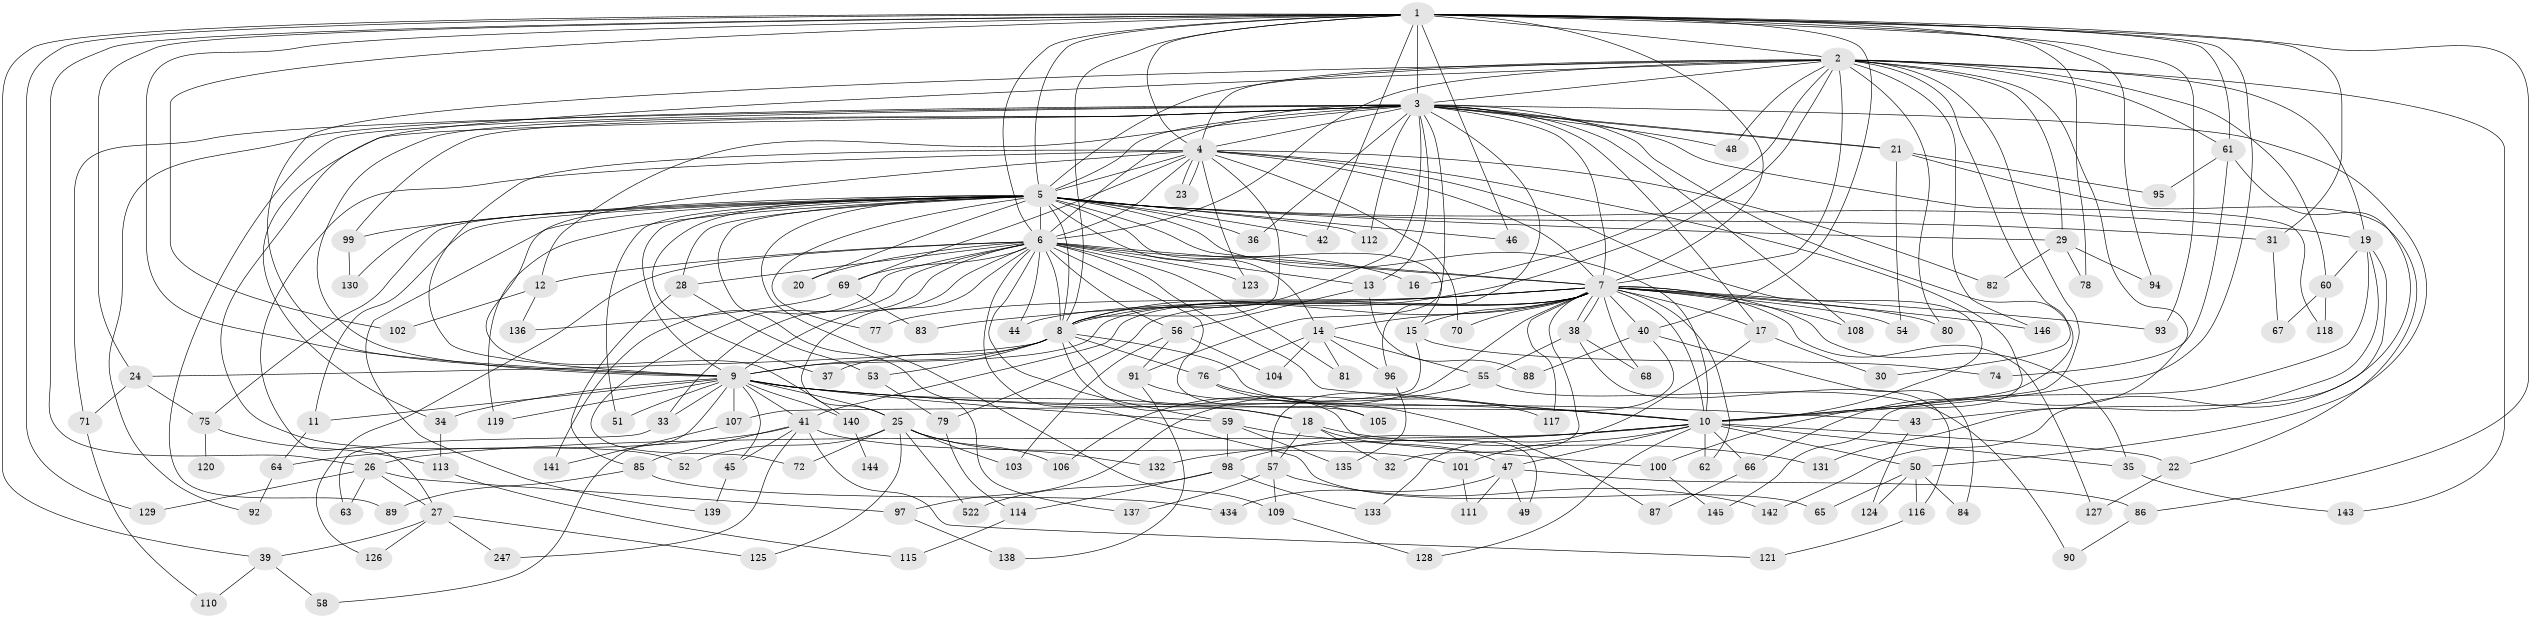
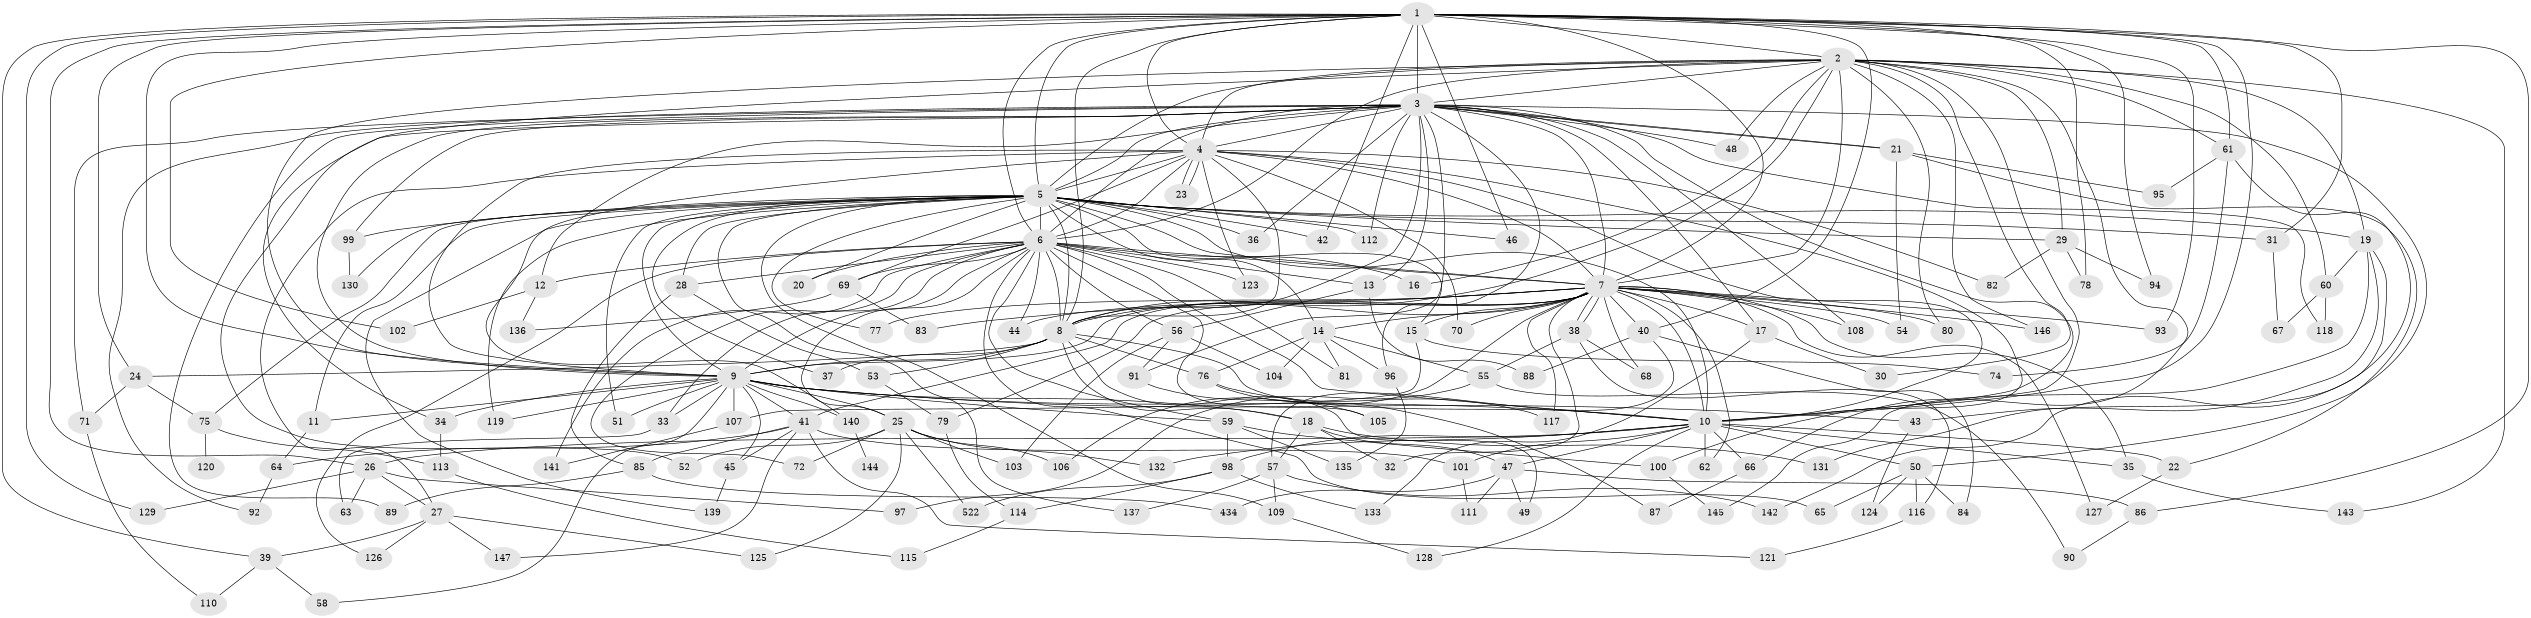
(503, 559) -> (503, 559)
(1007, 559) -> none
